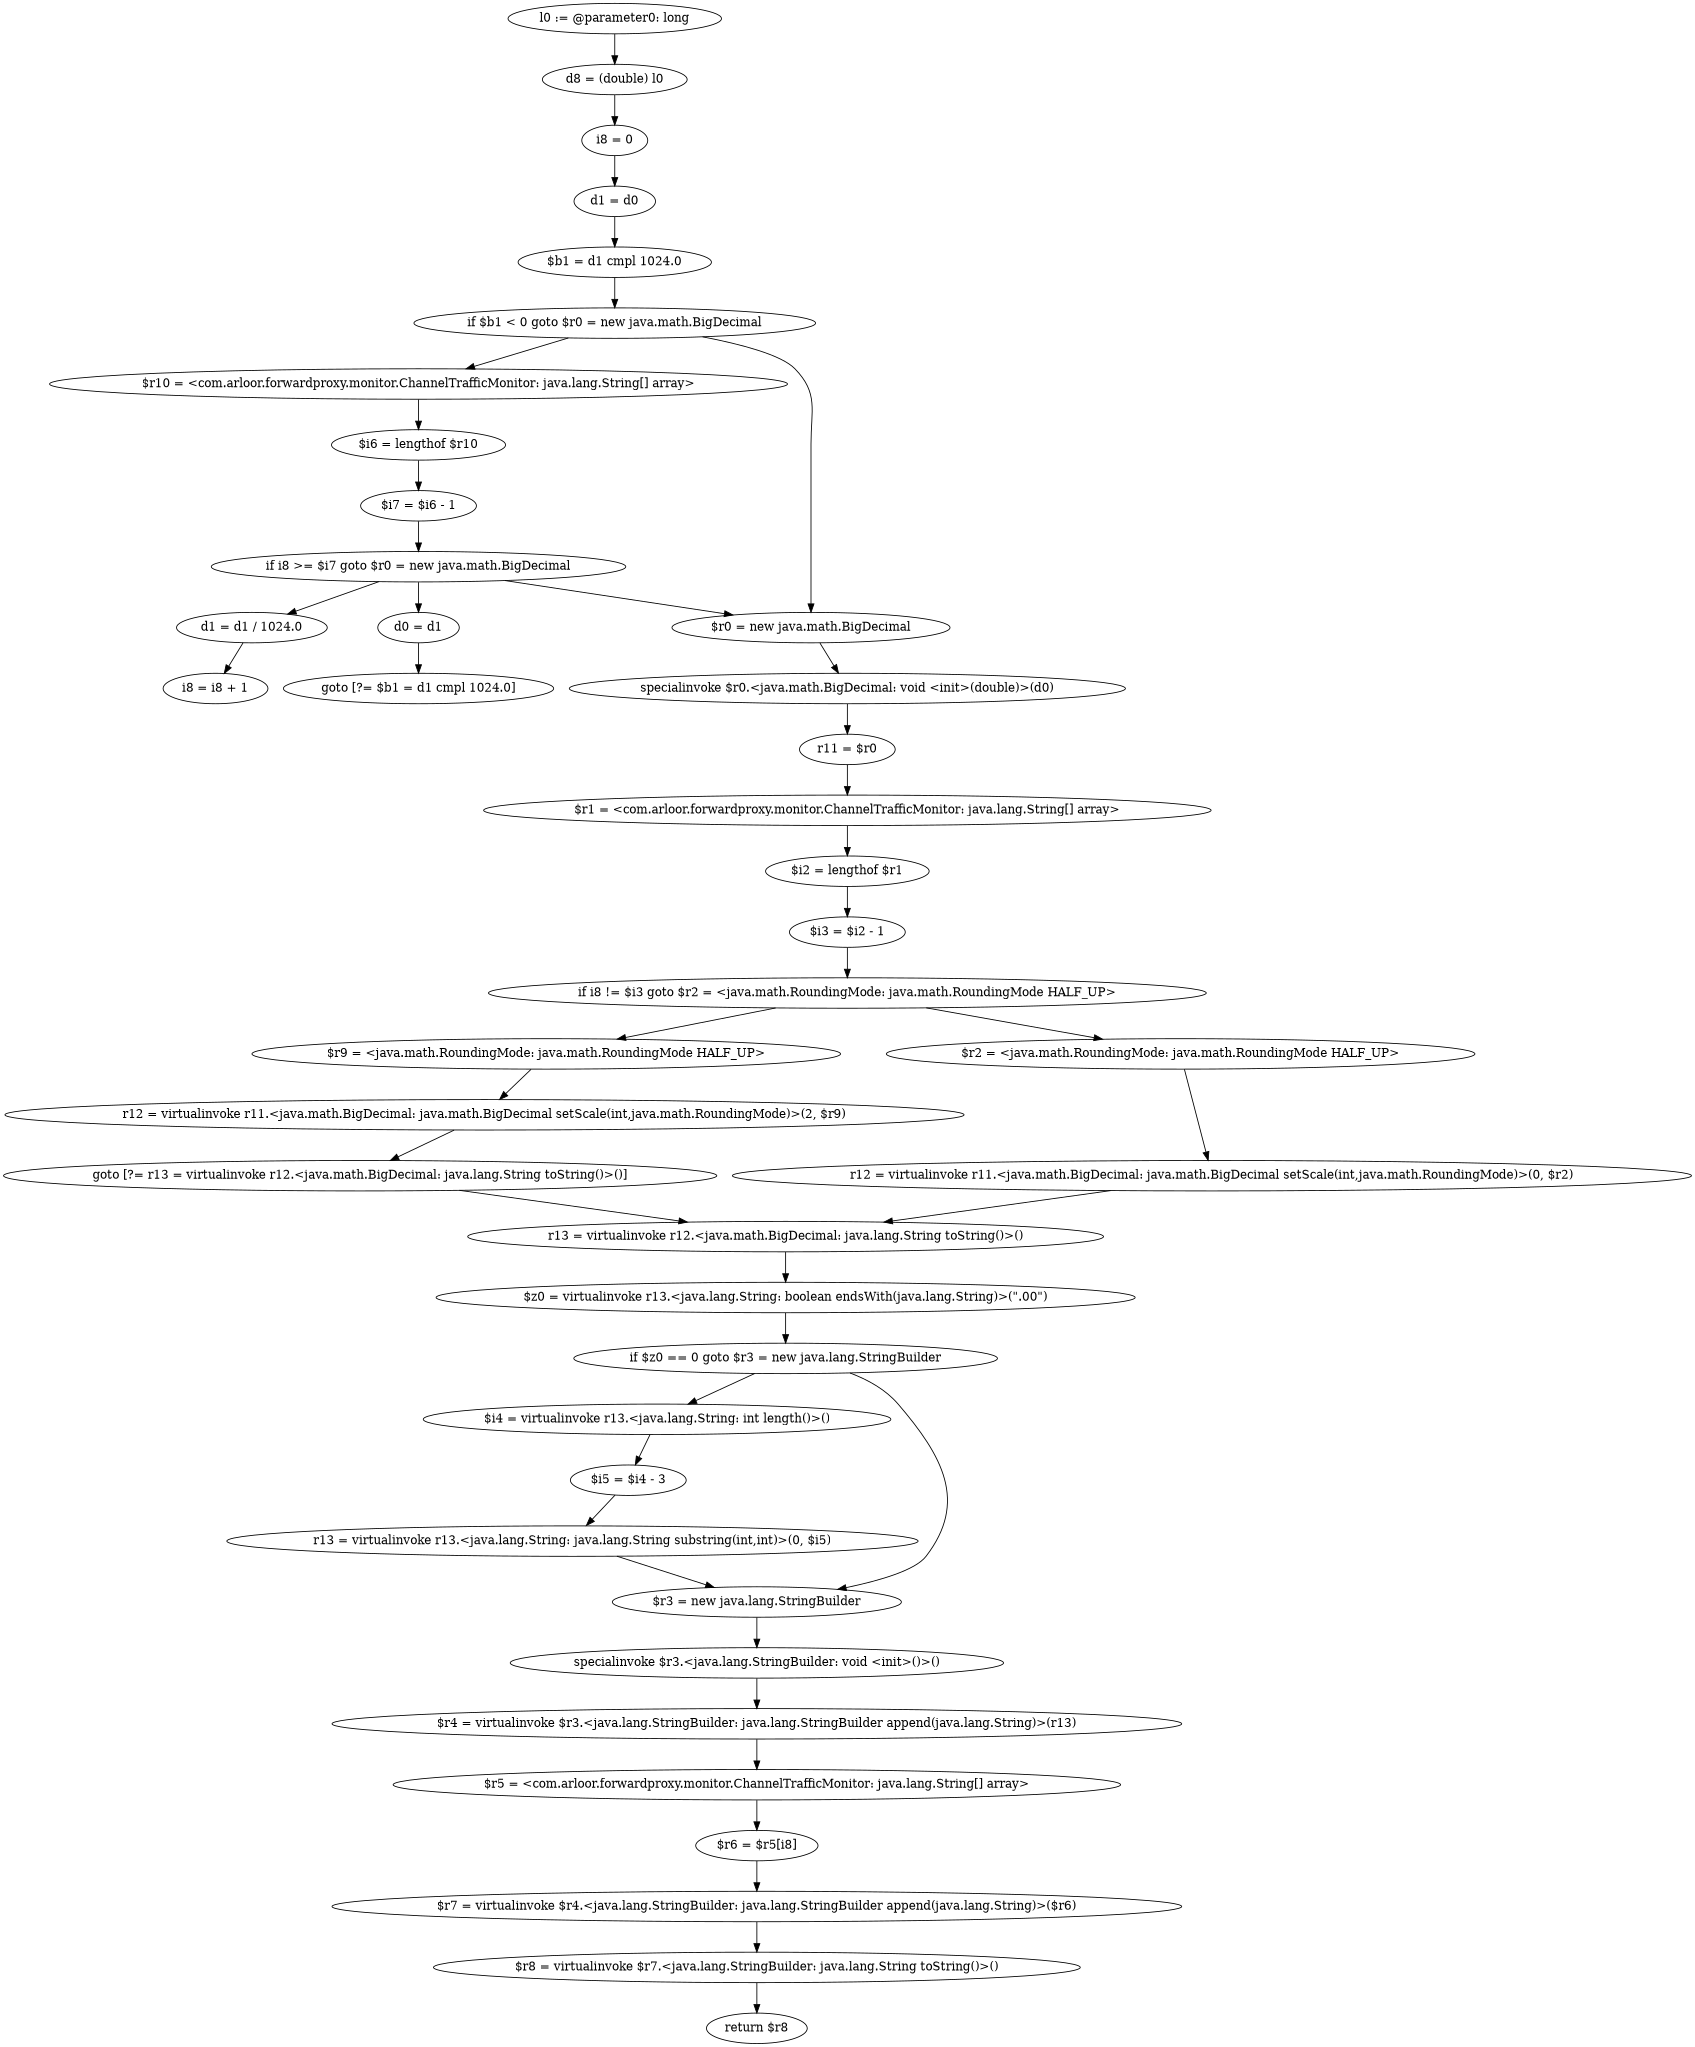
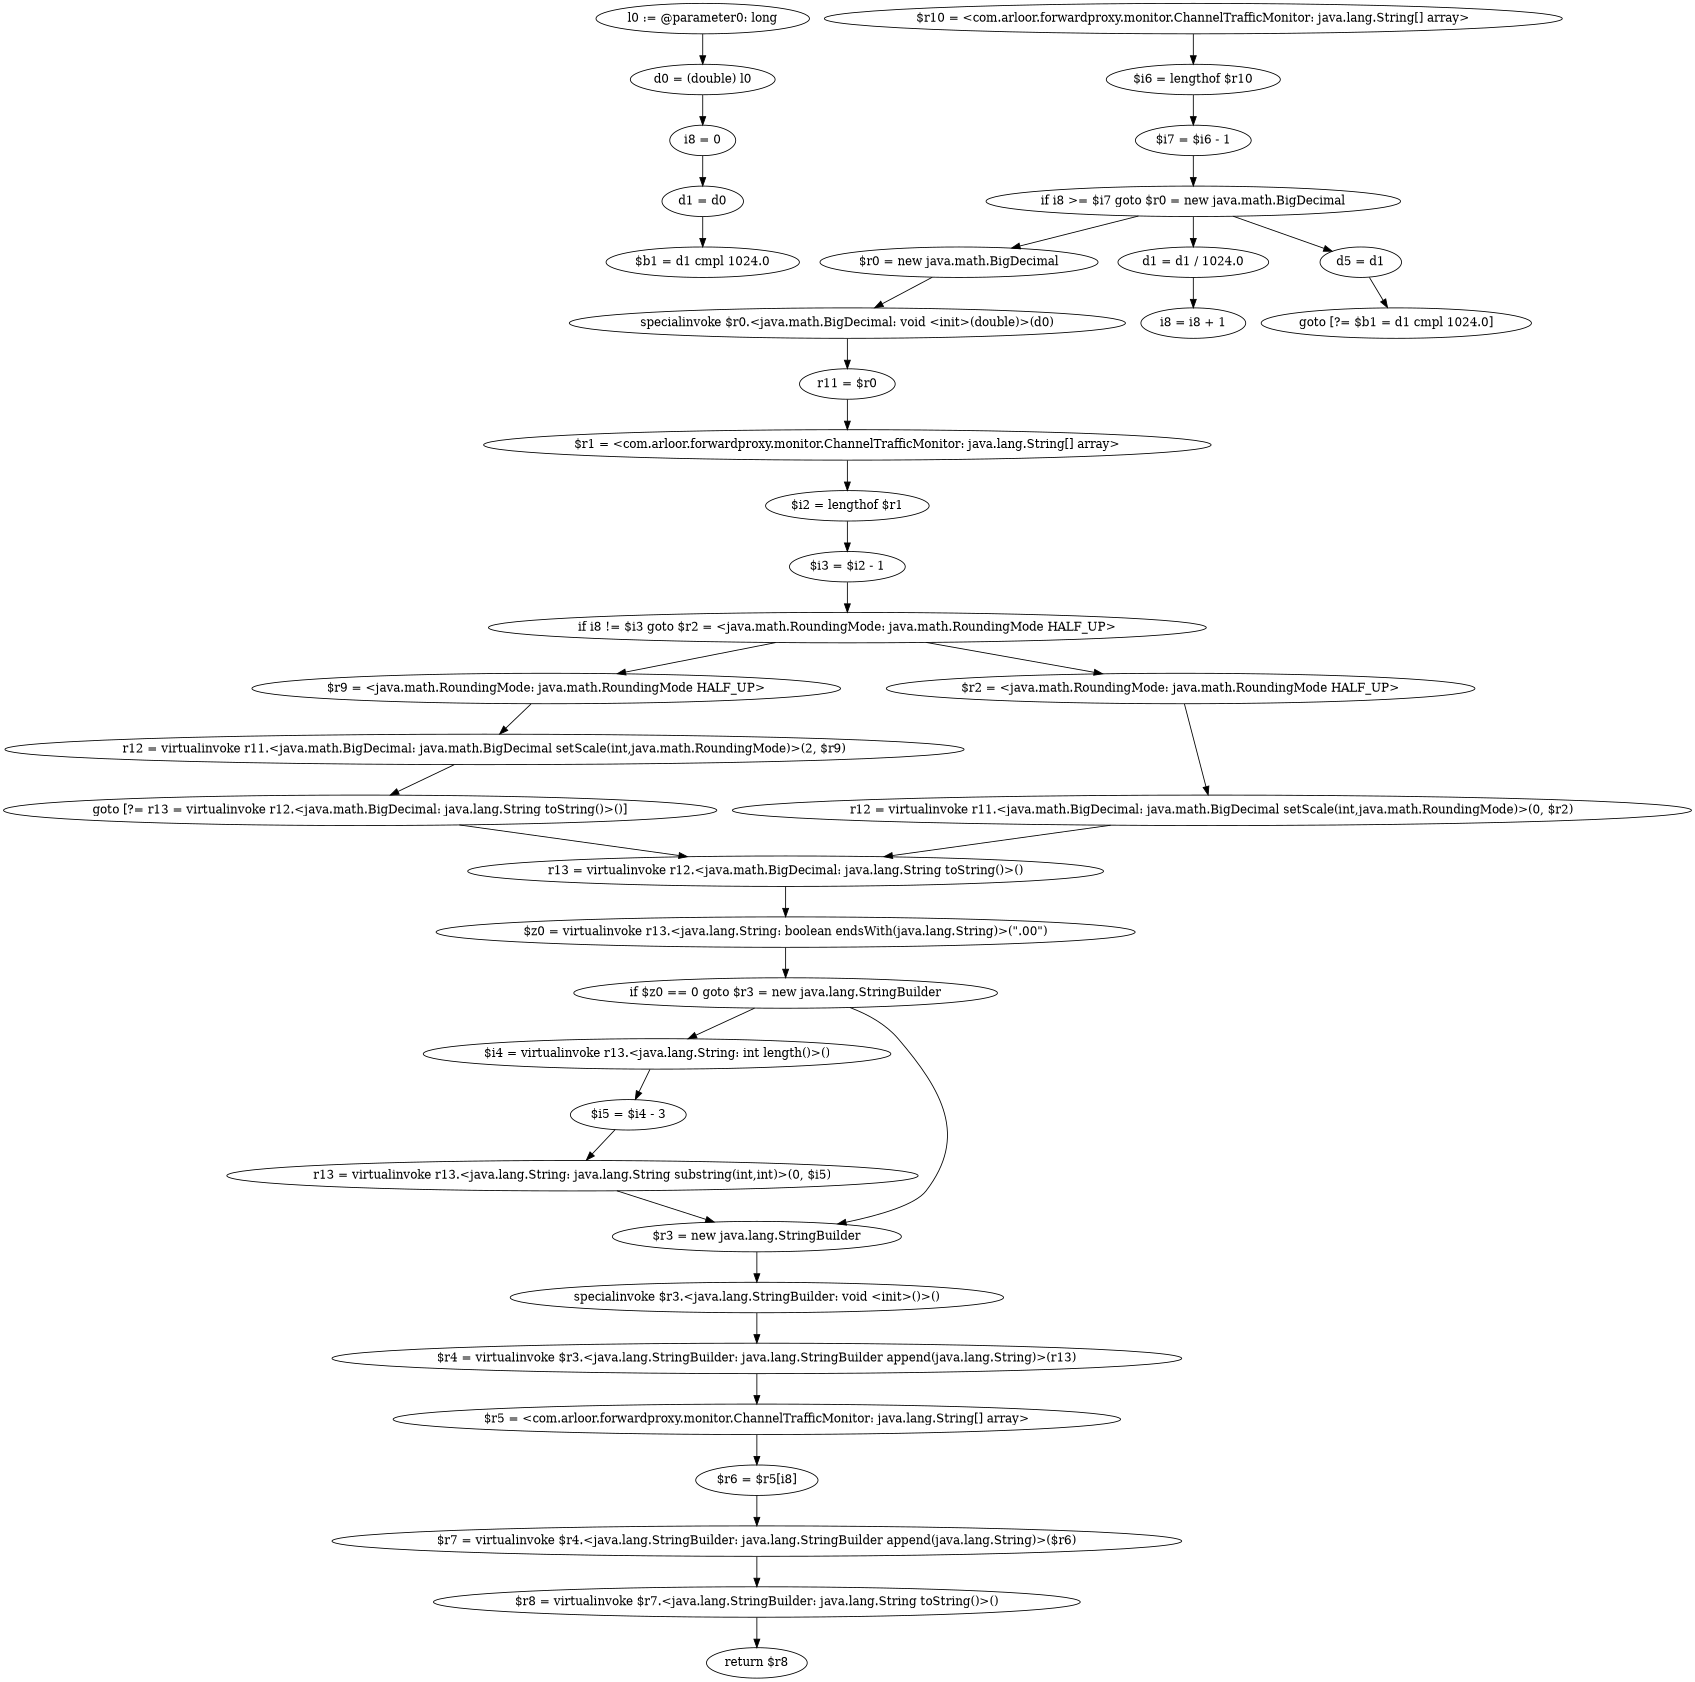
(615, 80) -> (703, 80)
(615, 323) -> none
(419, 628) -> (1361, 262)
